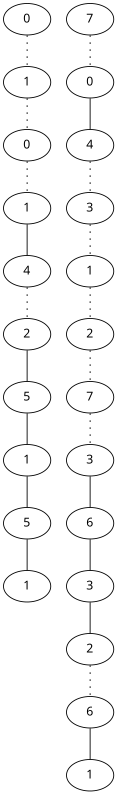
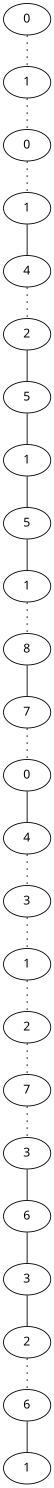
none -> (27, 649)
